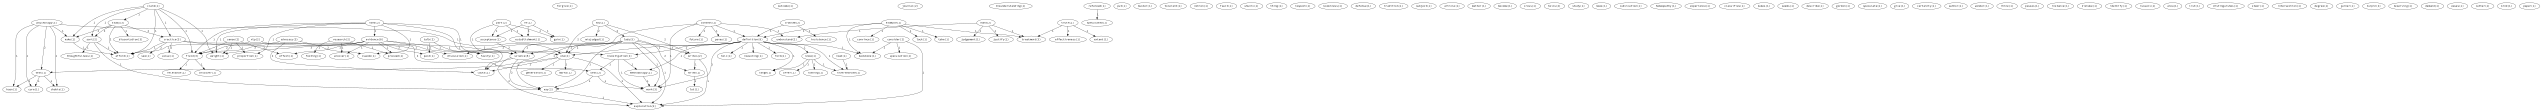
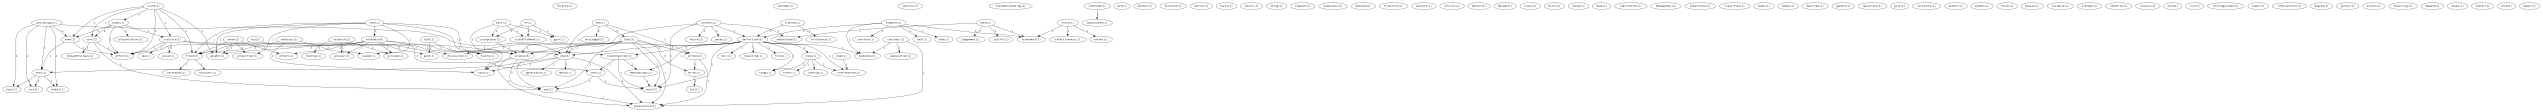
none -> (50, 52)
